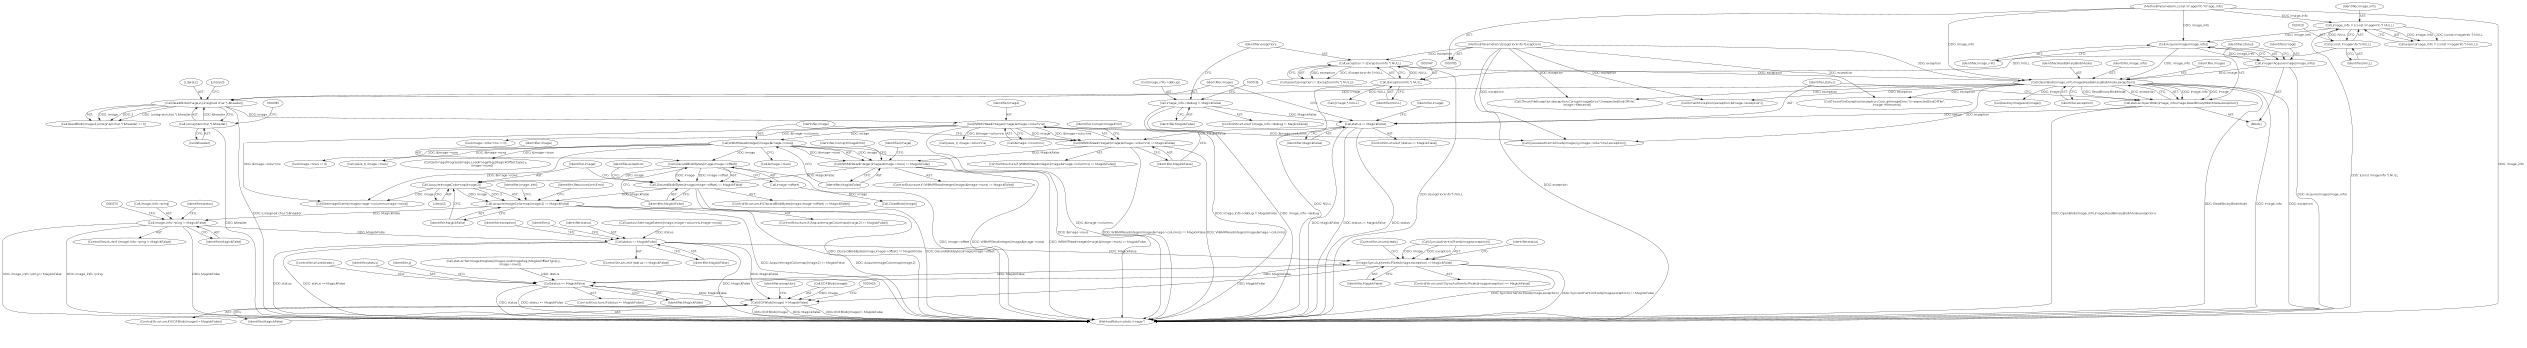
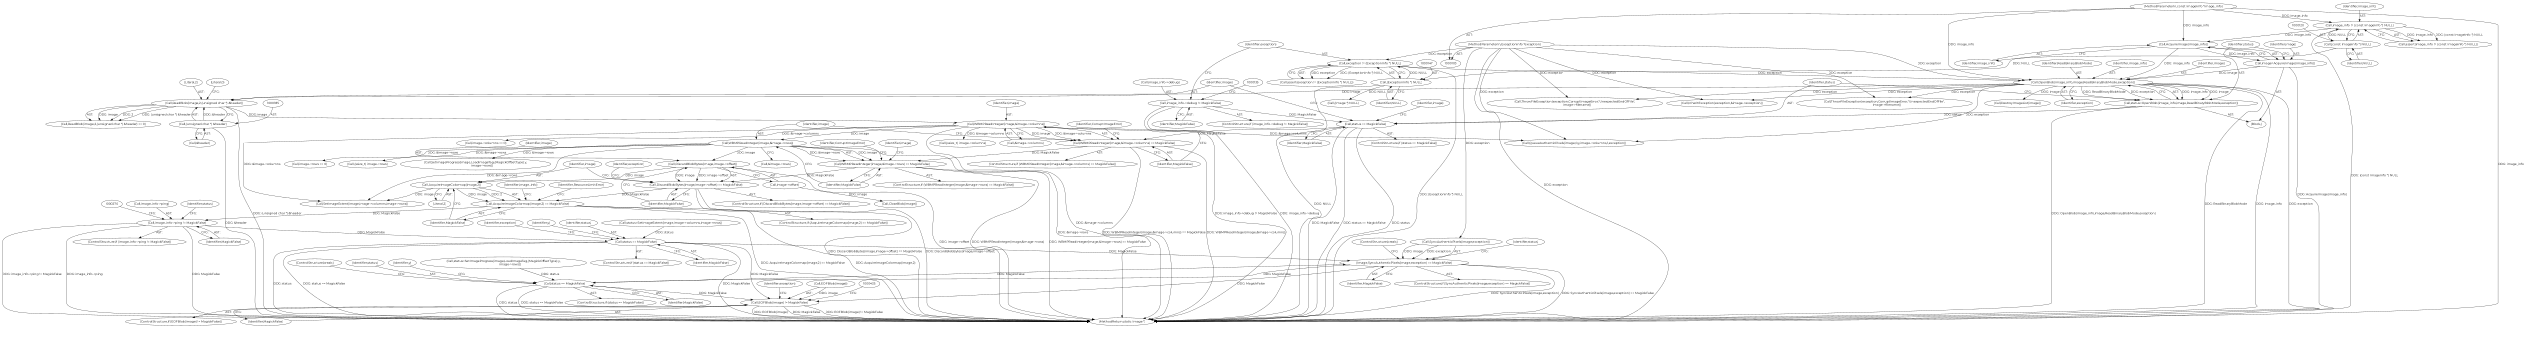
(274, 115) -> (274, 115)
none -> (1465, 134)
